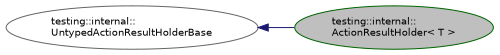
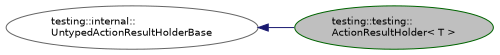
(394, 28) -> (394, 28)
